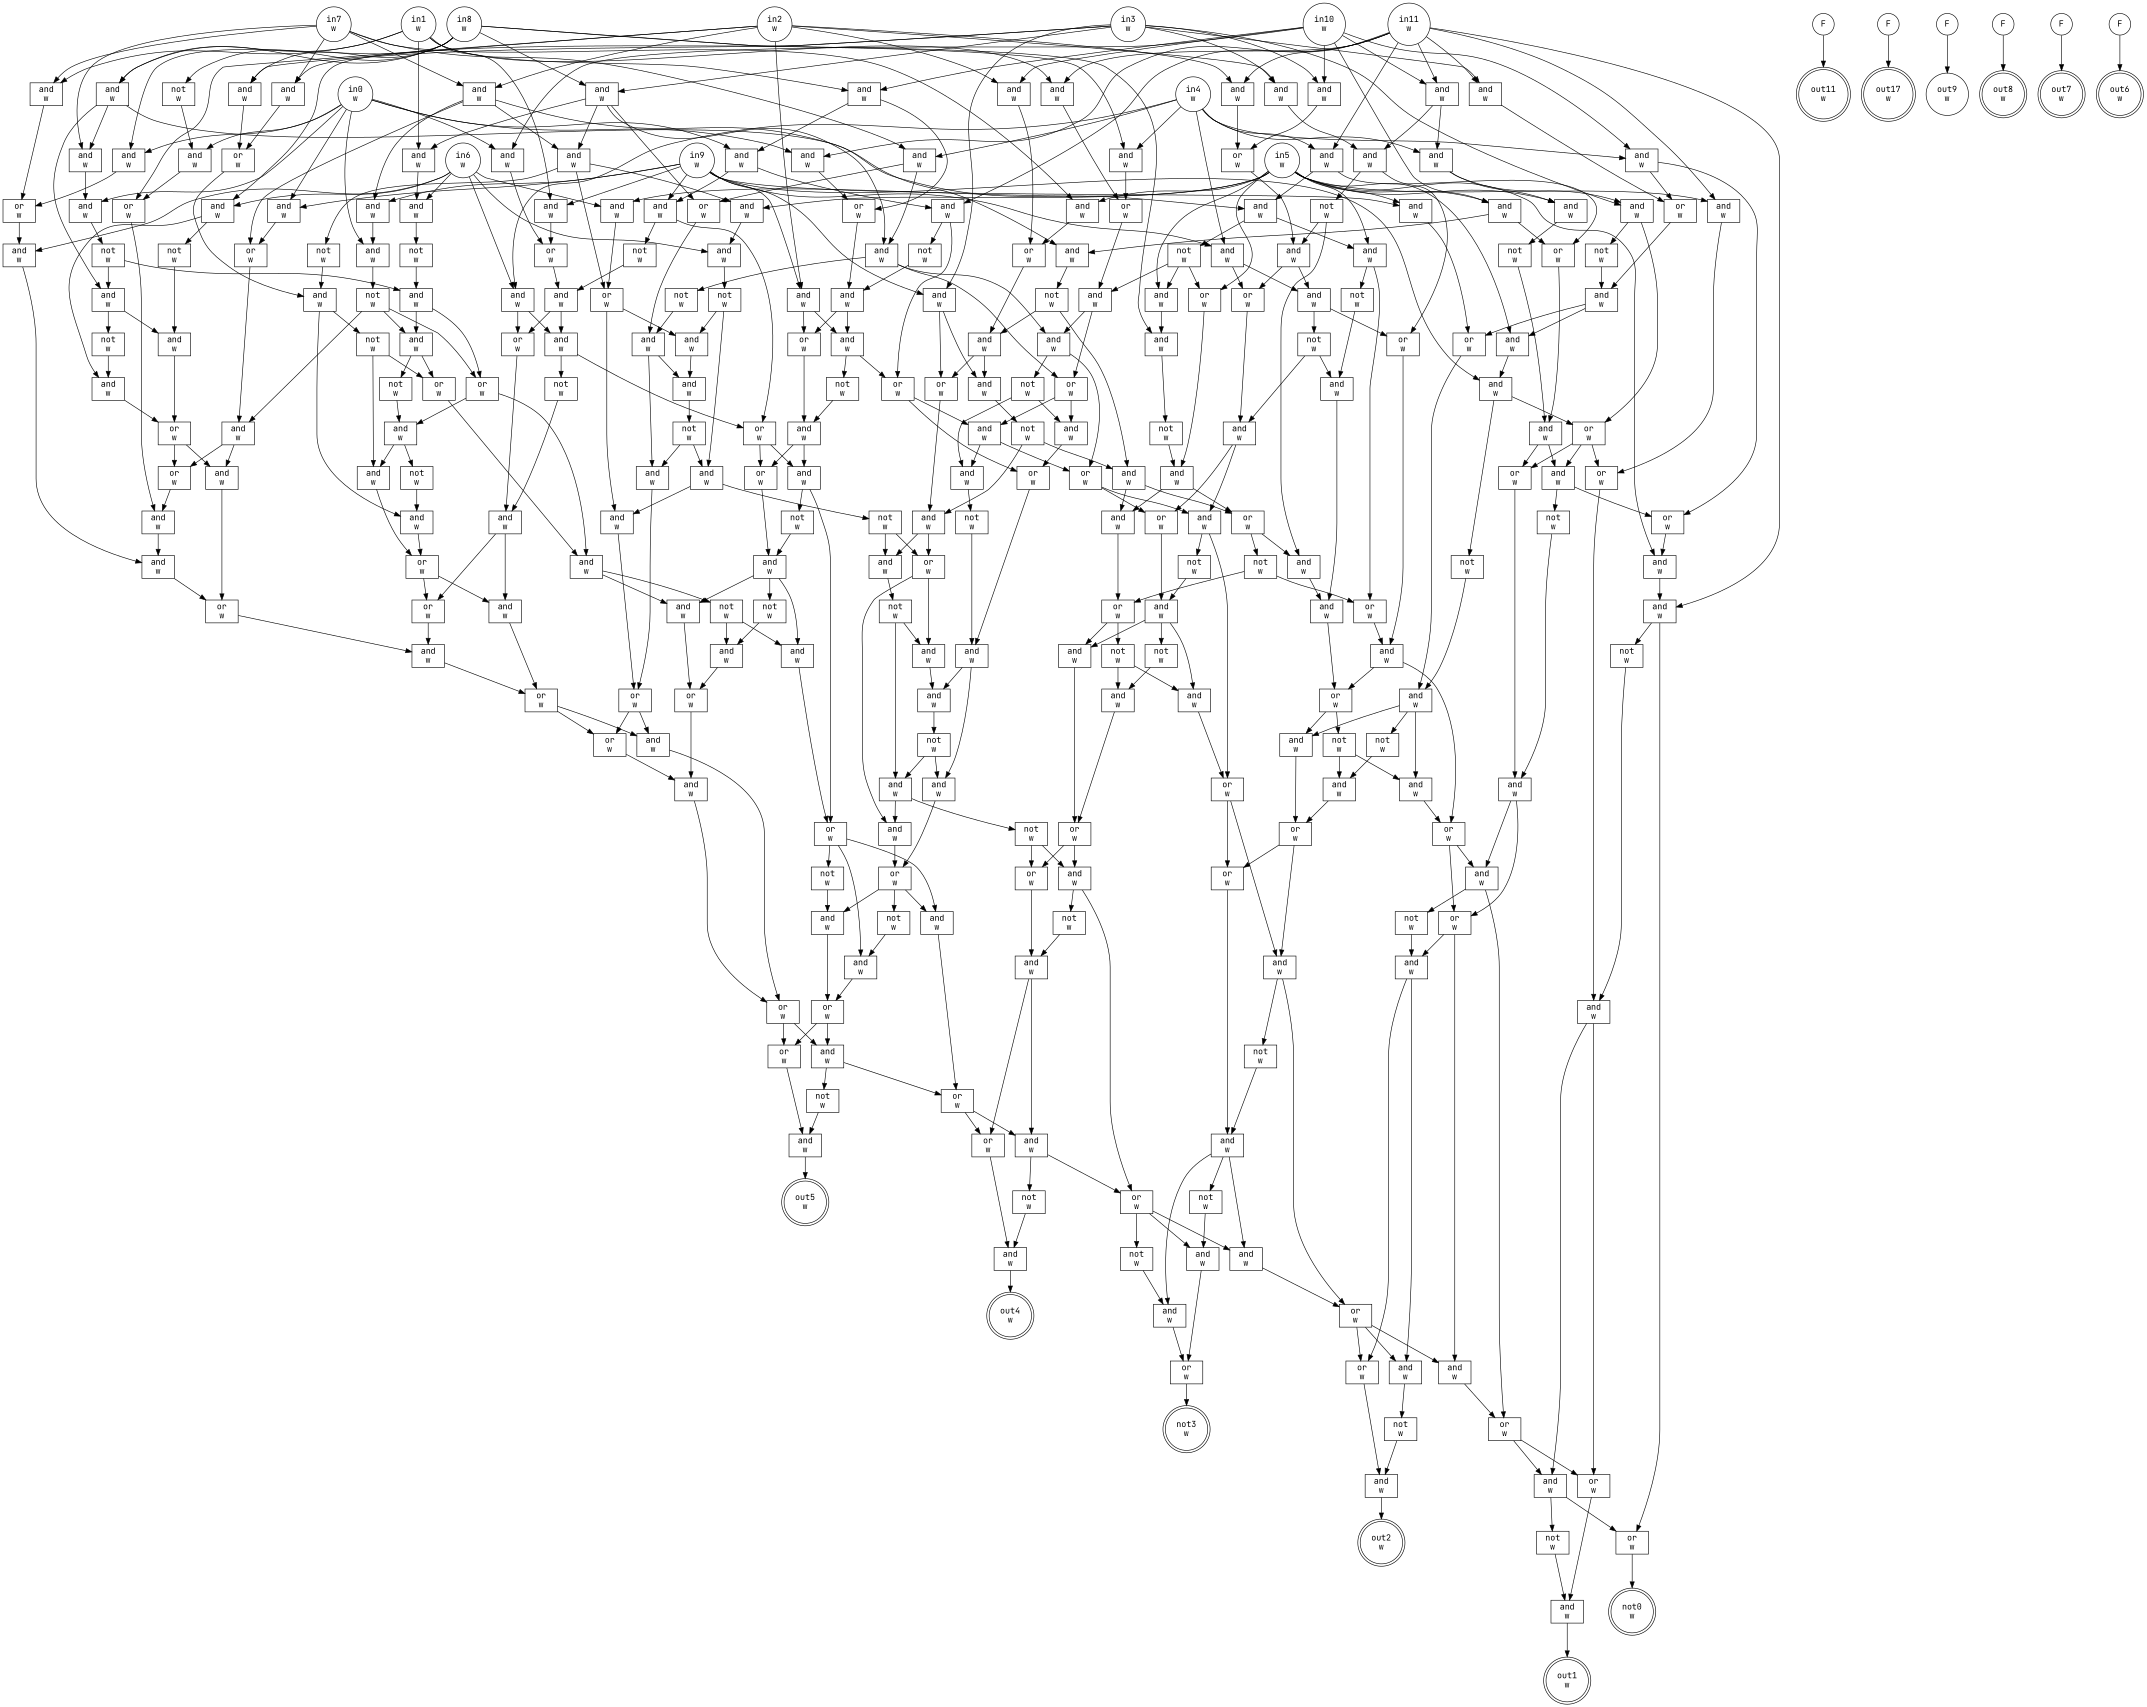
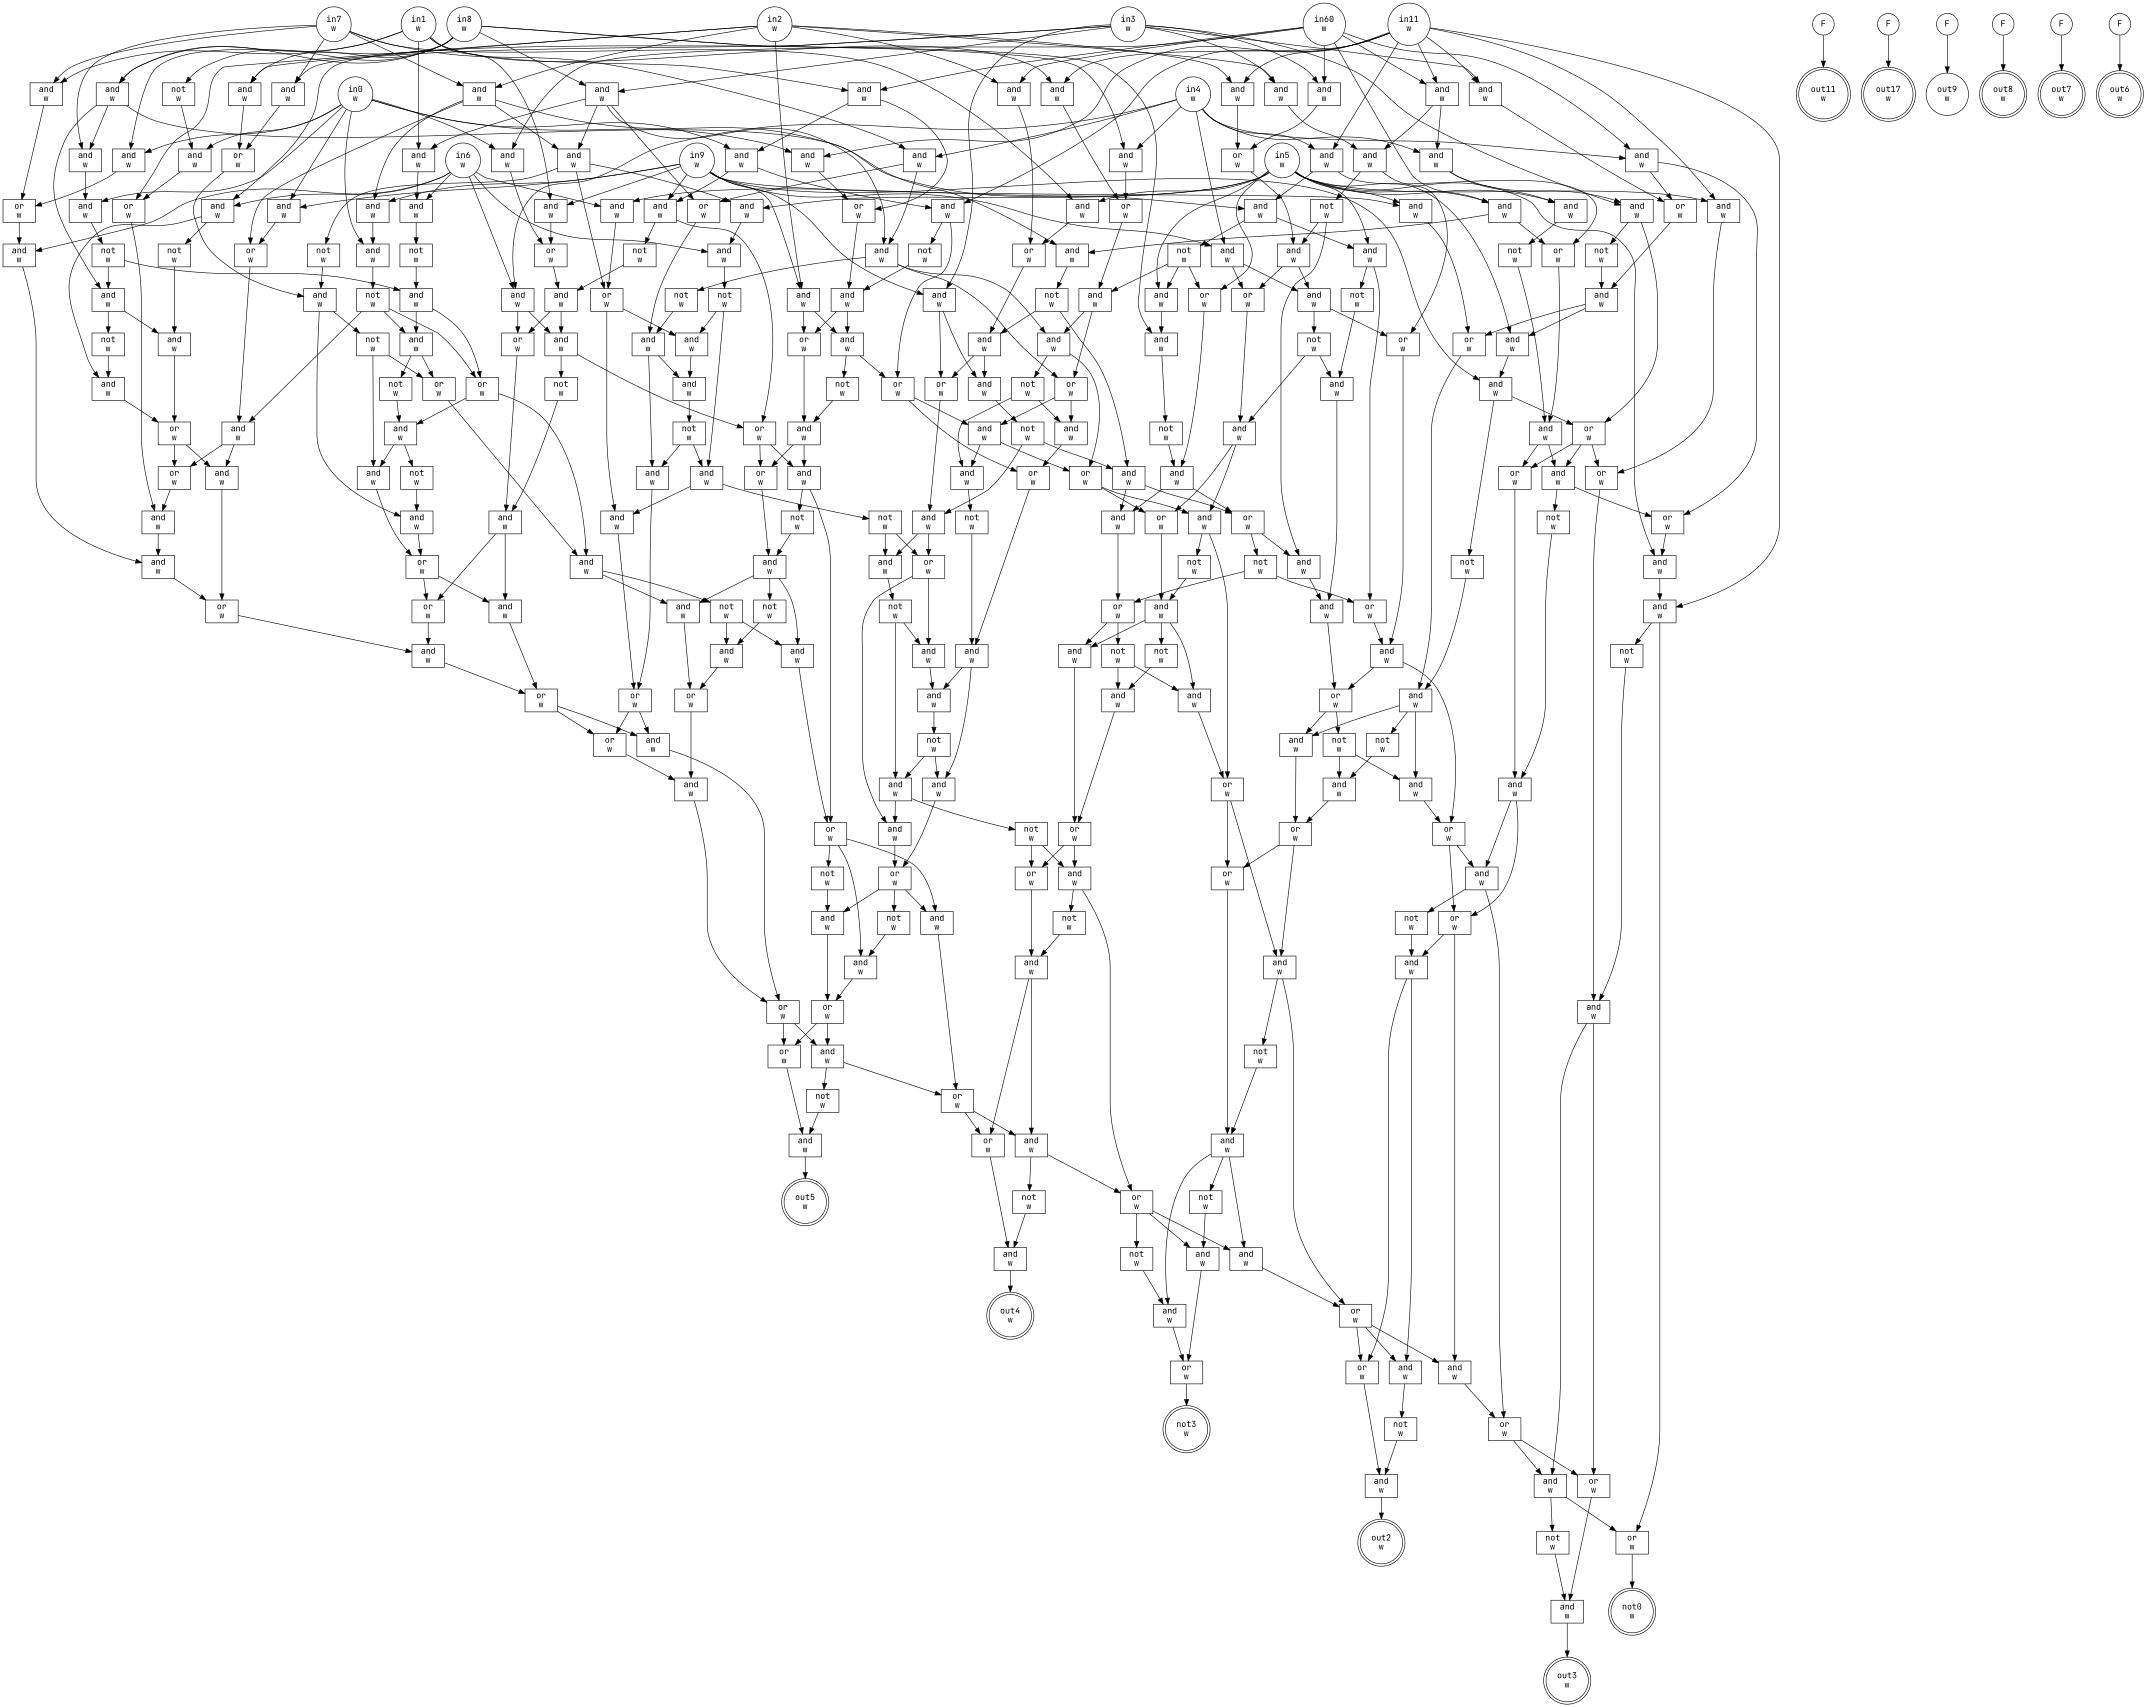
(1324, 24) -> (1324, 24)
(1567, 1681) -> (1567, 1681)
